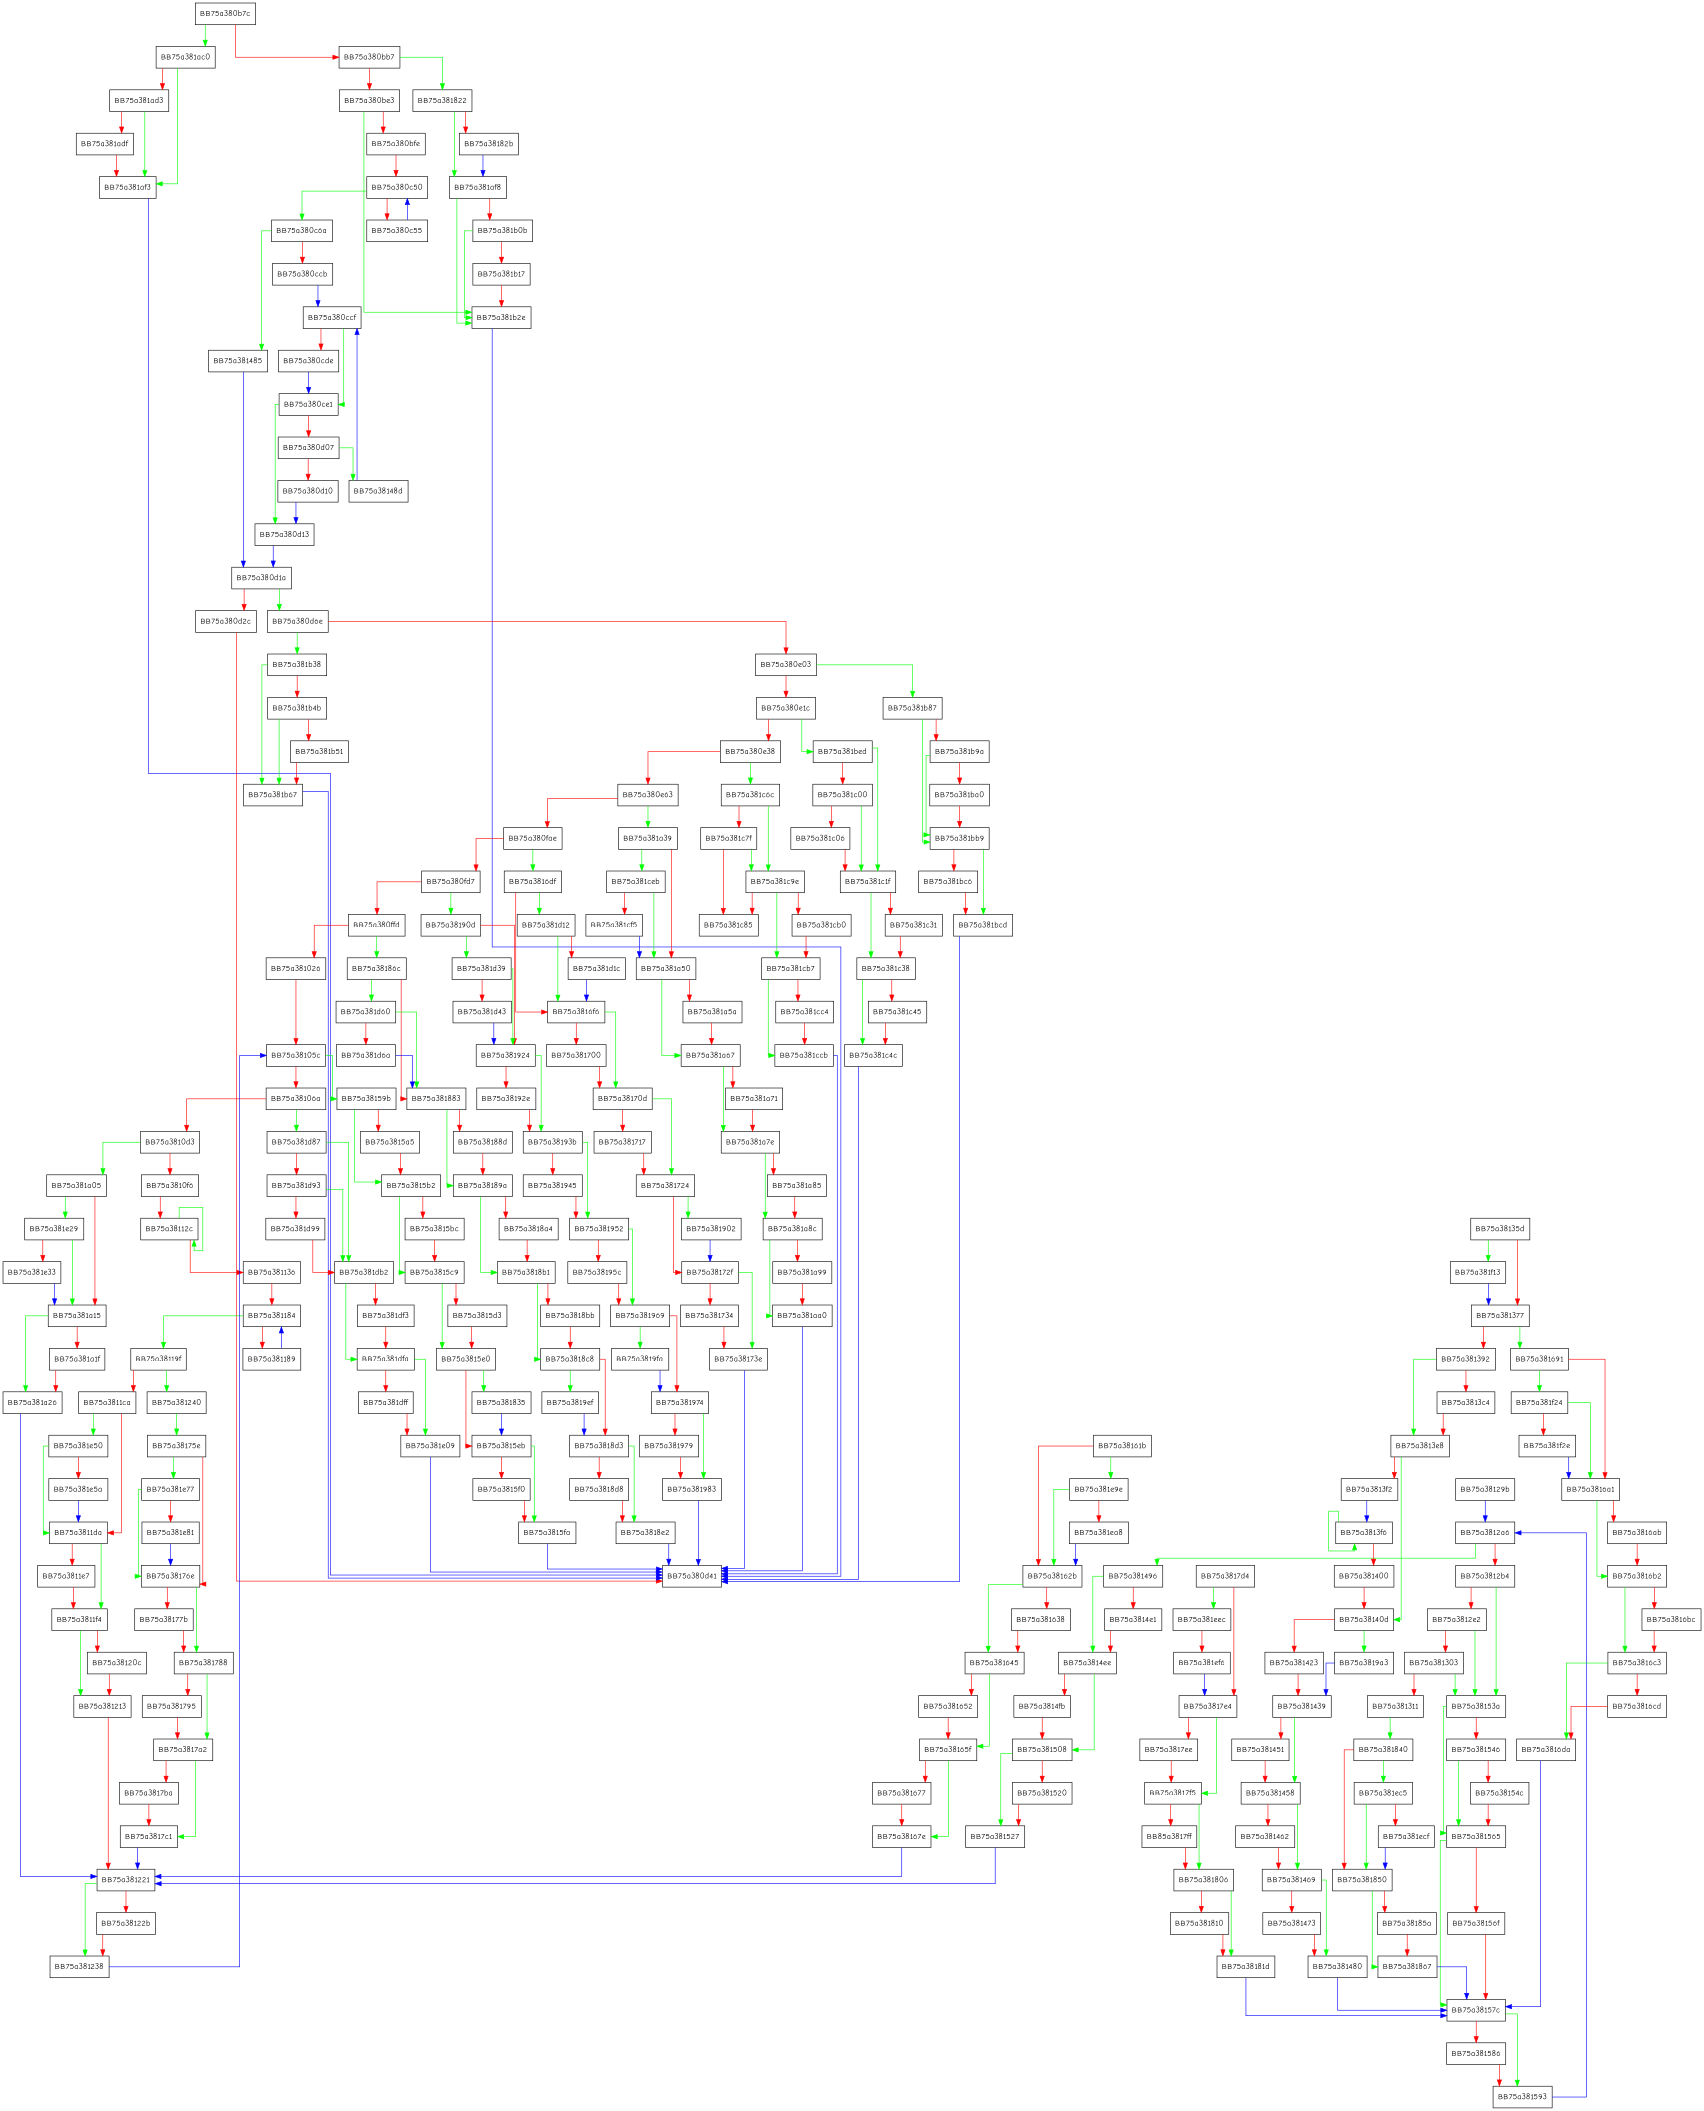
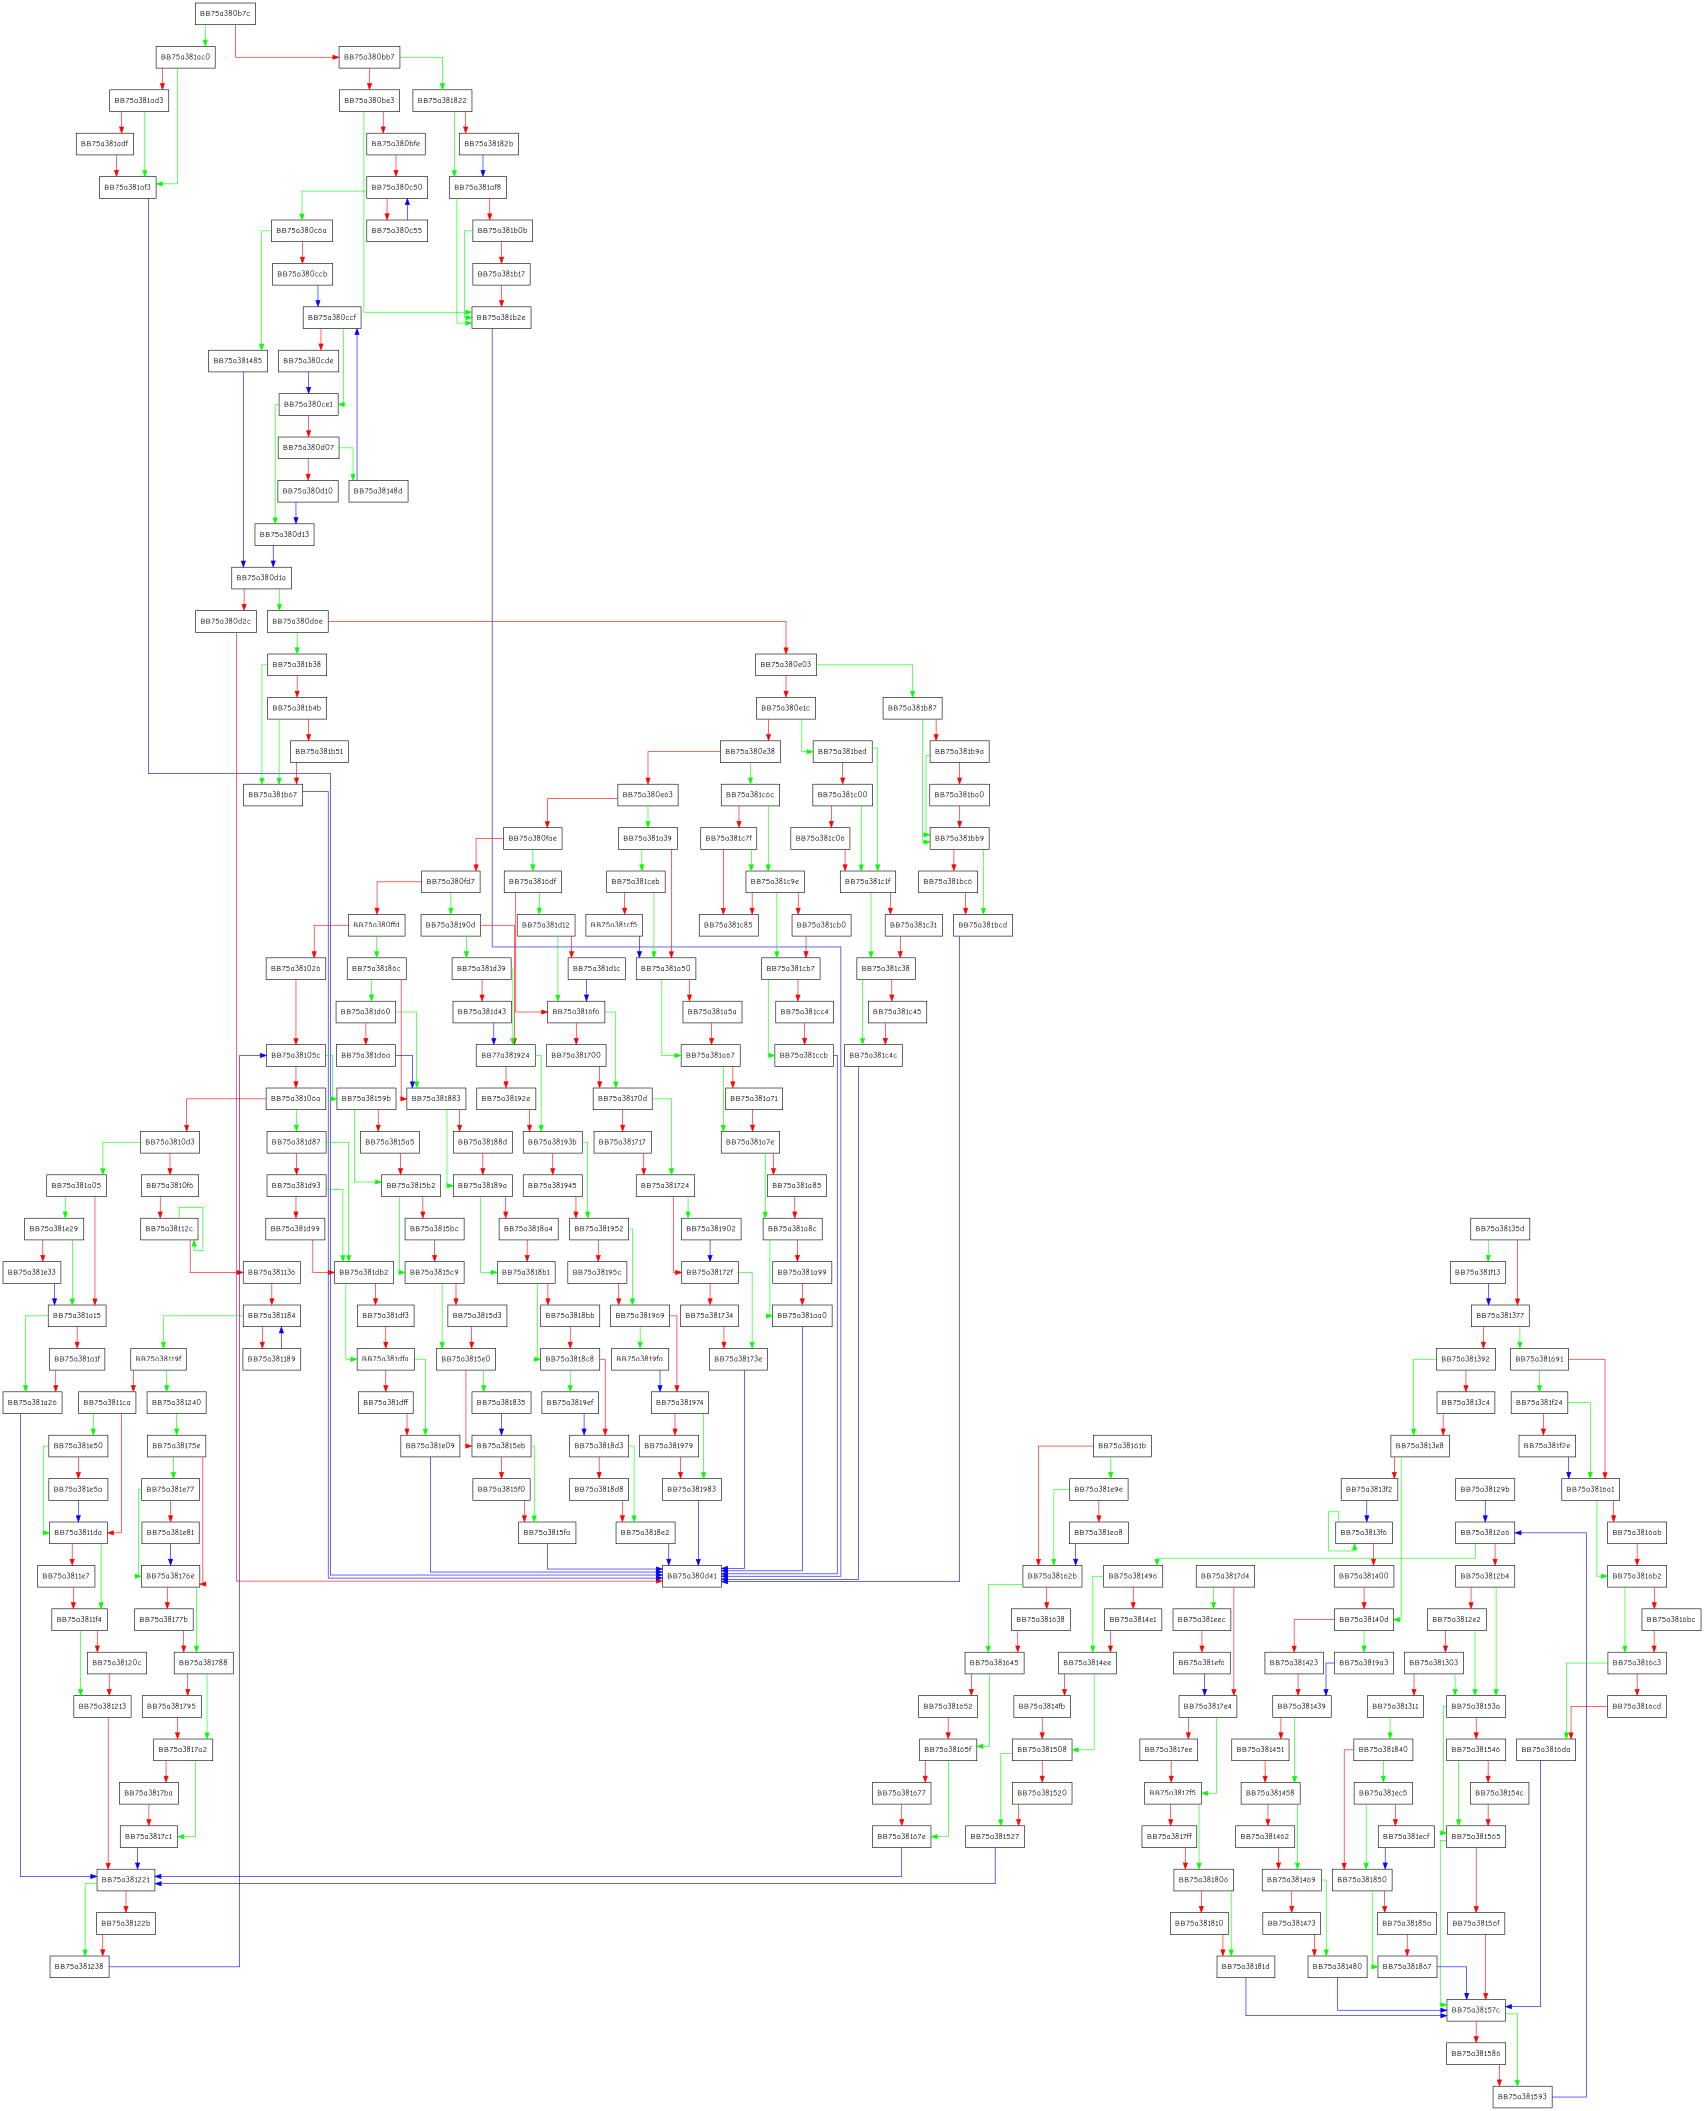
(506, 1055) -> (506, 1055)
(1169, 1837) -> (1169, 1837)
